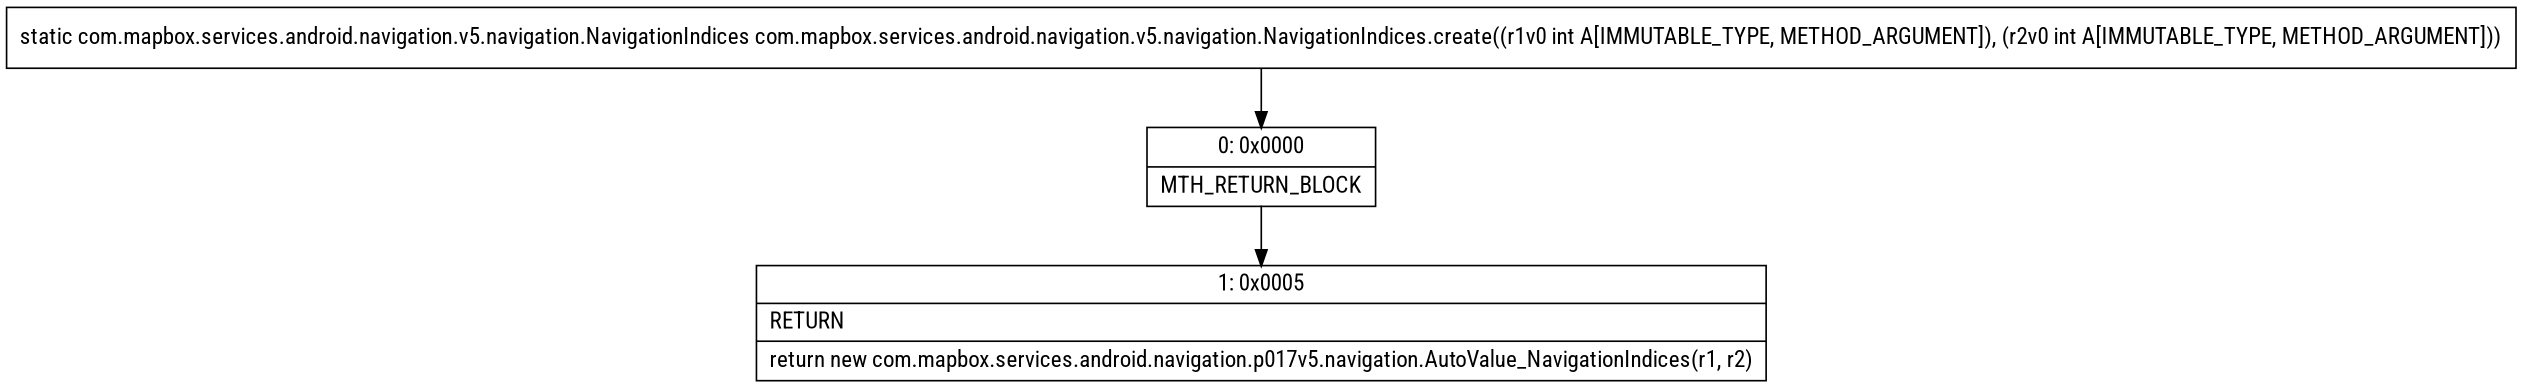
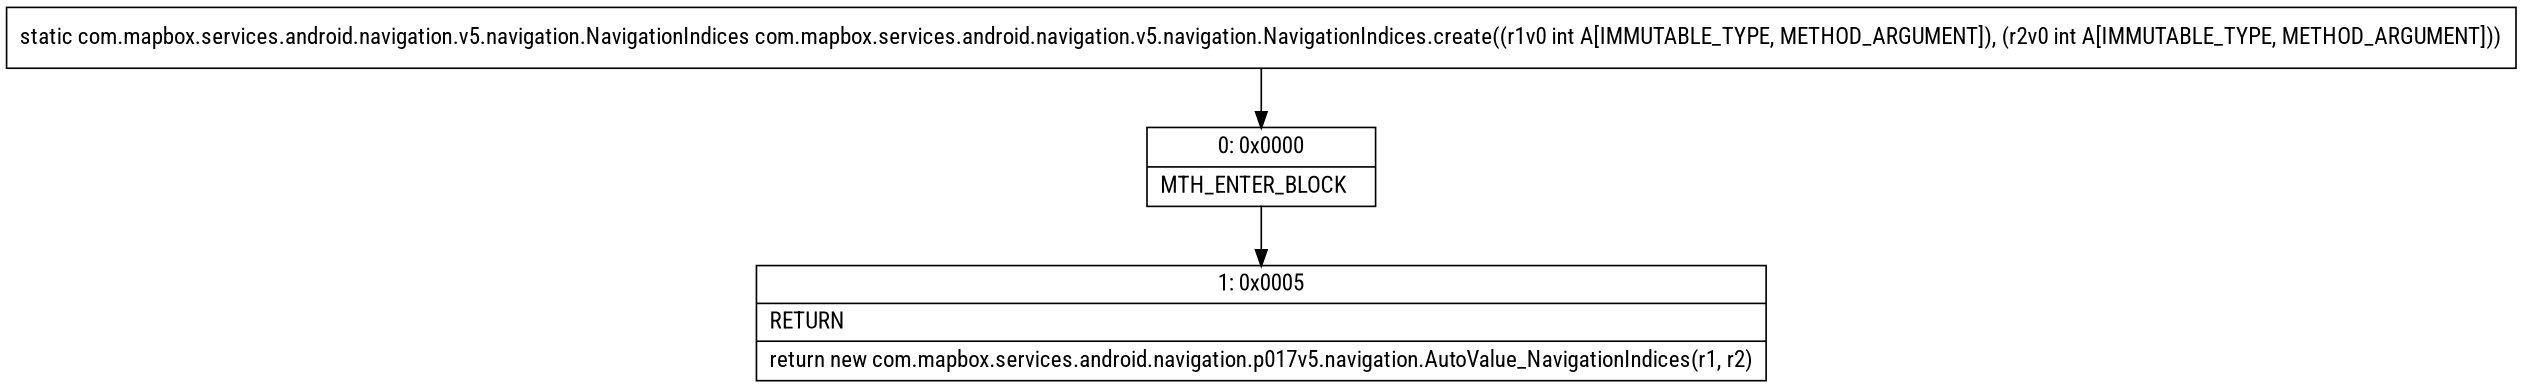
(1261, 186) -> (1254, 186)
